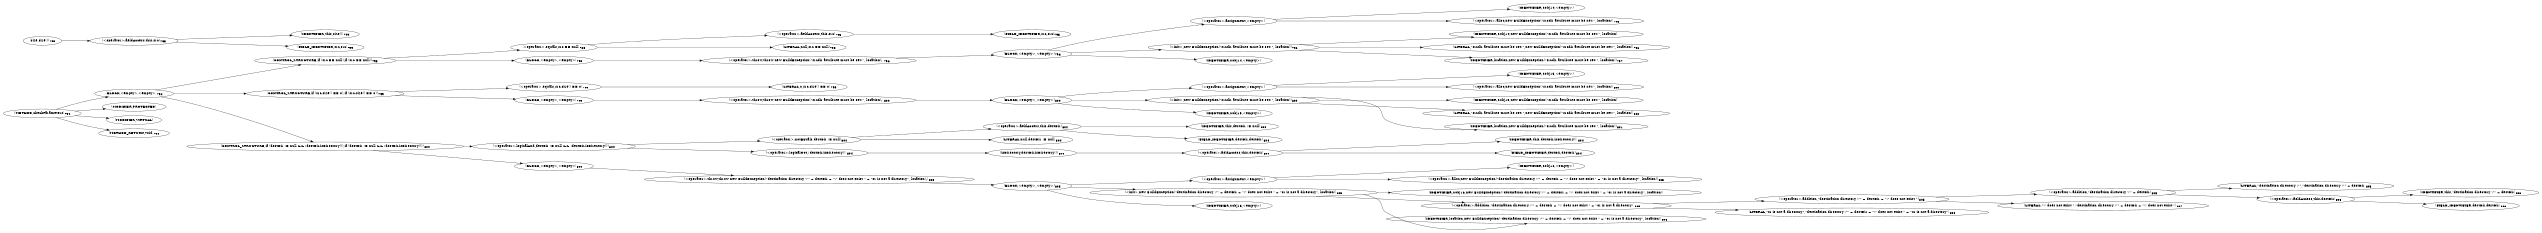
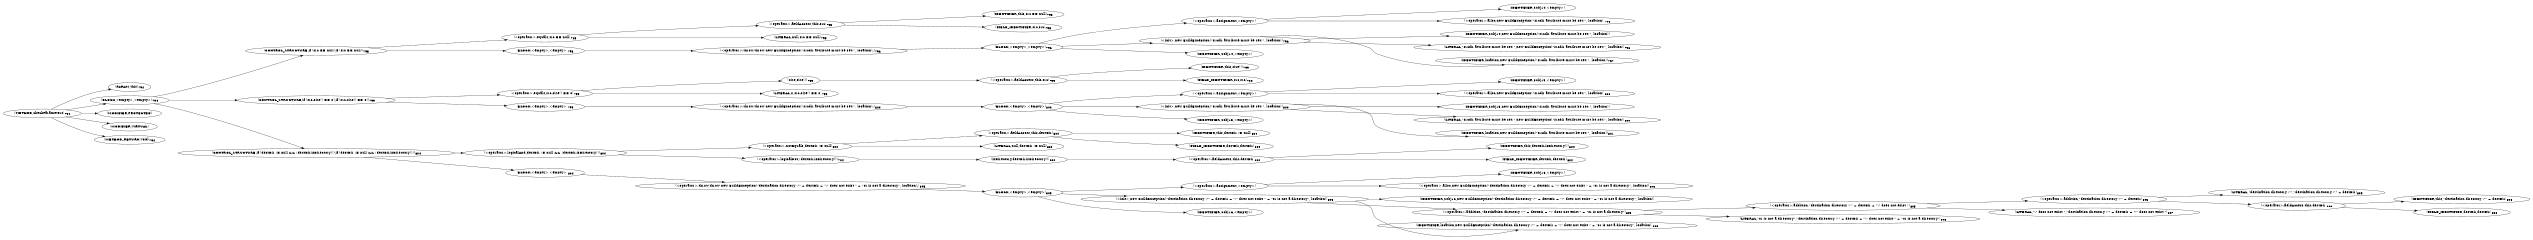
none -> (1023, 14)
none -> (680, 85)
none -> (130, 87)
(1059, 139) -> (1050, 146)
(850, 153) -> (841, 159)
